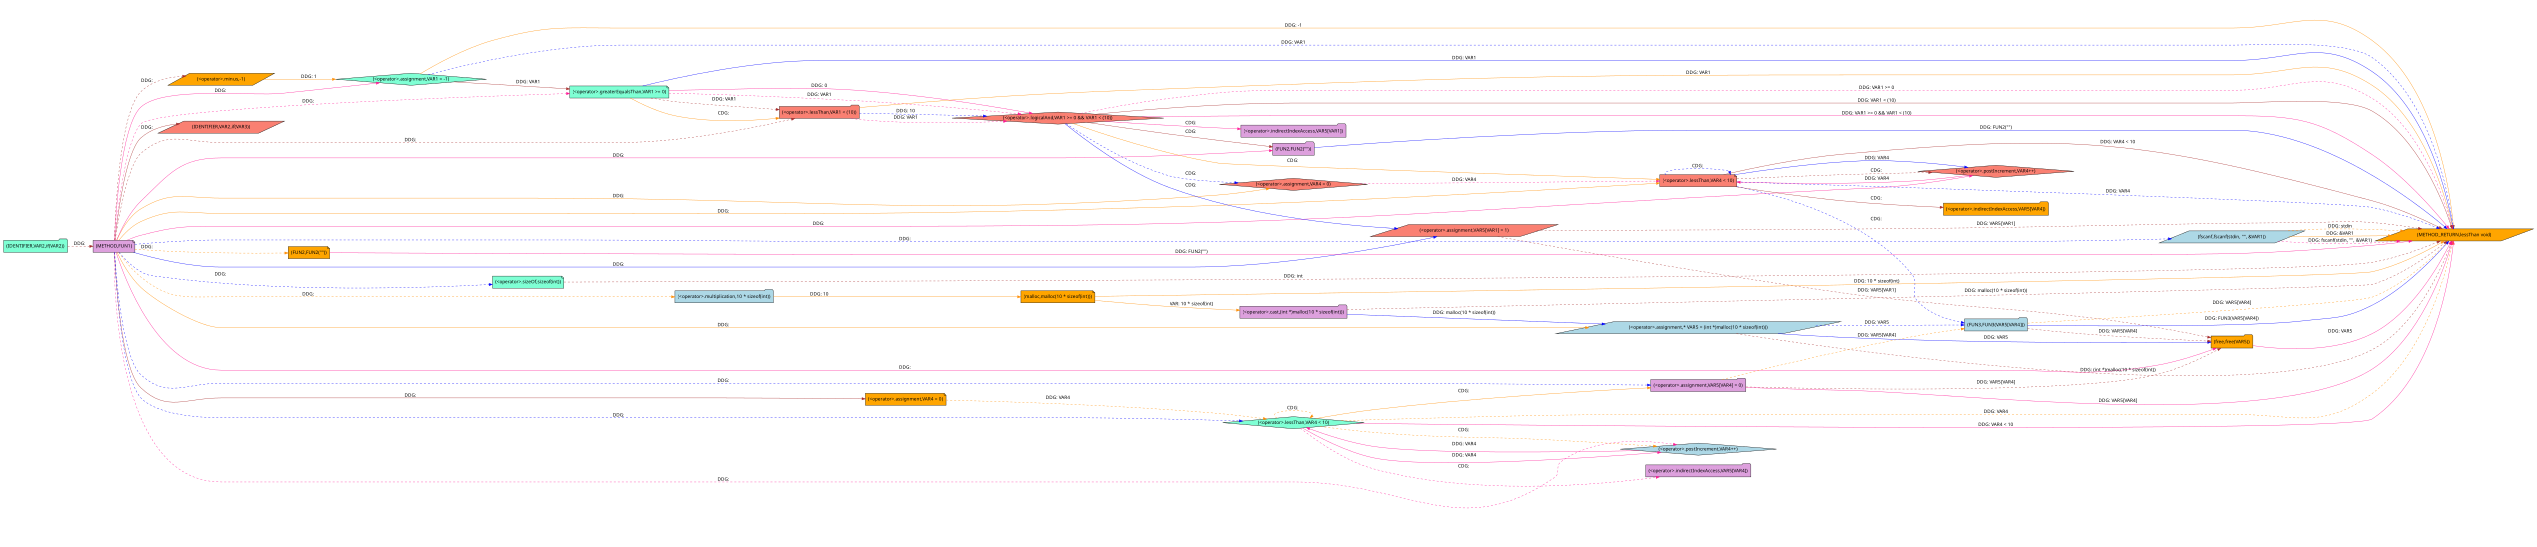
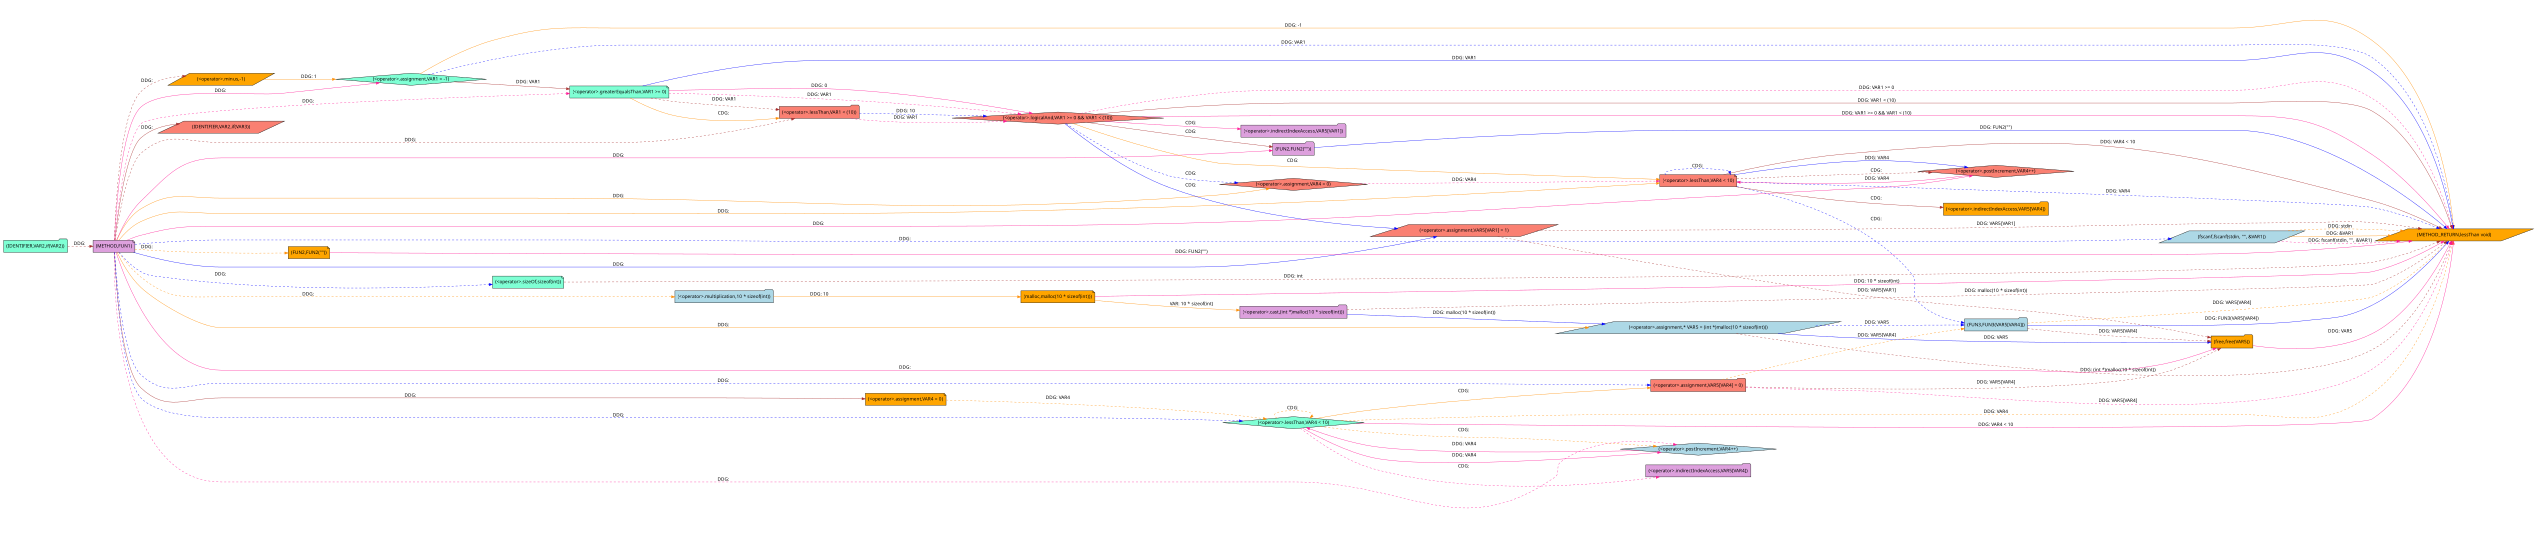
(1700, 75) -> none
(1771, 286) -> (1771, 286)
(1698, 386) -> (1698, 386)
(2137, 404) -> (2137, 404)
